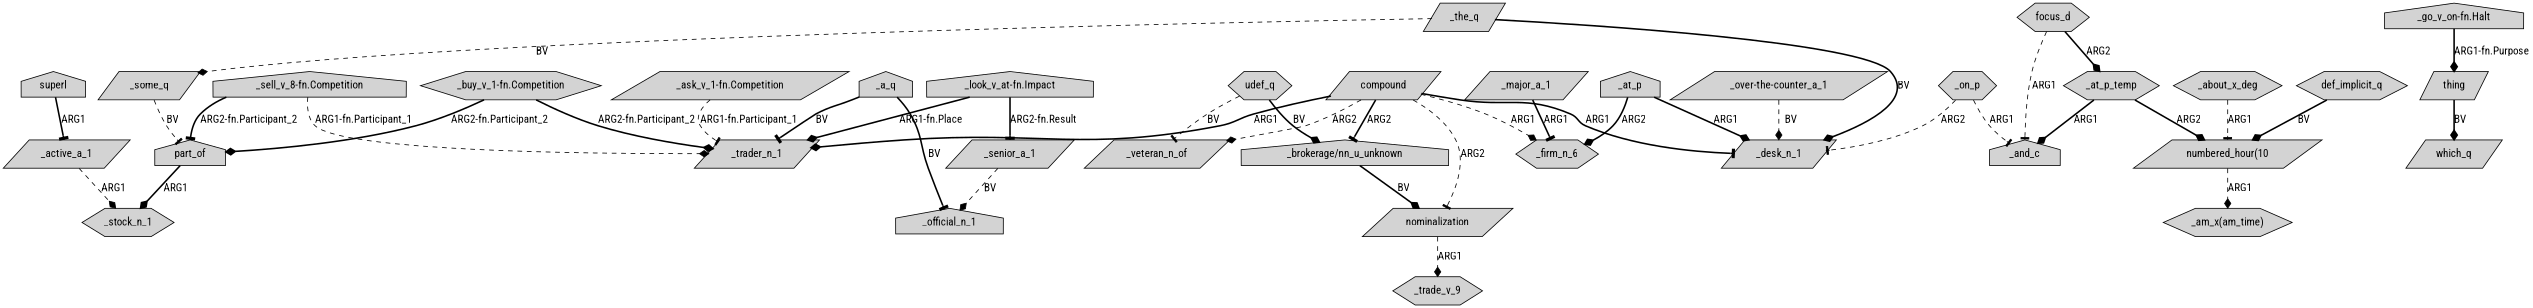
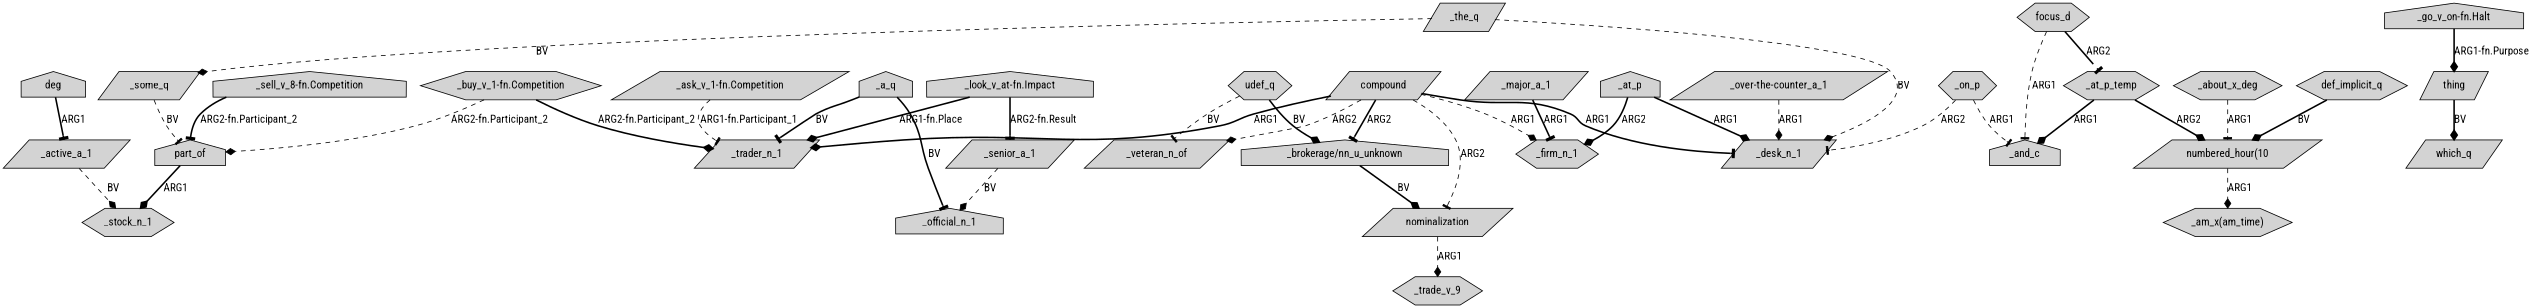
(1746, 40) -> (1746, 40)
(2079, 48) -> (2079, 48)
(53, 86) -> (53, 86)
(1791, 120) -> (1791, 120)
(375, 135) -> (362, 137)
(491, 150) -> none
(1557, 154) -> (1557, 154)
(113, 188) -> (113, 188)
